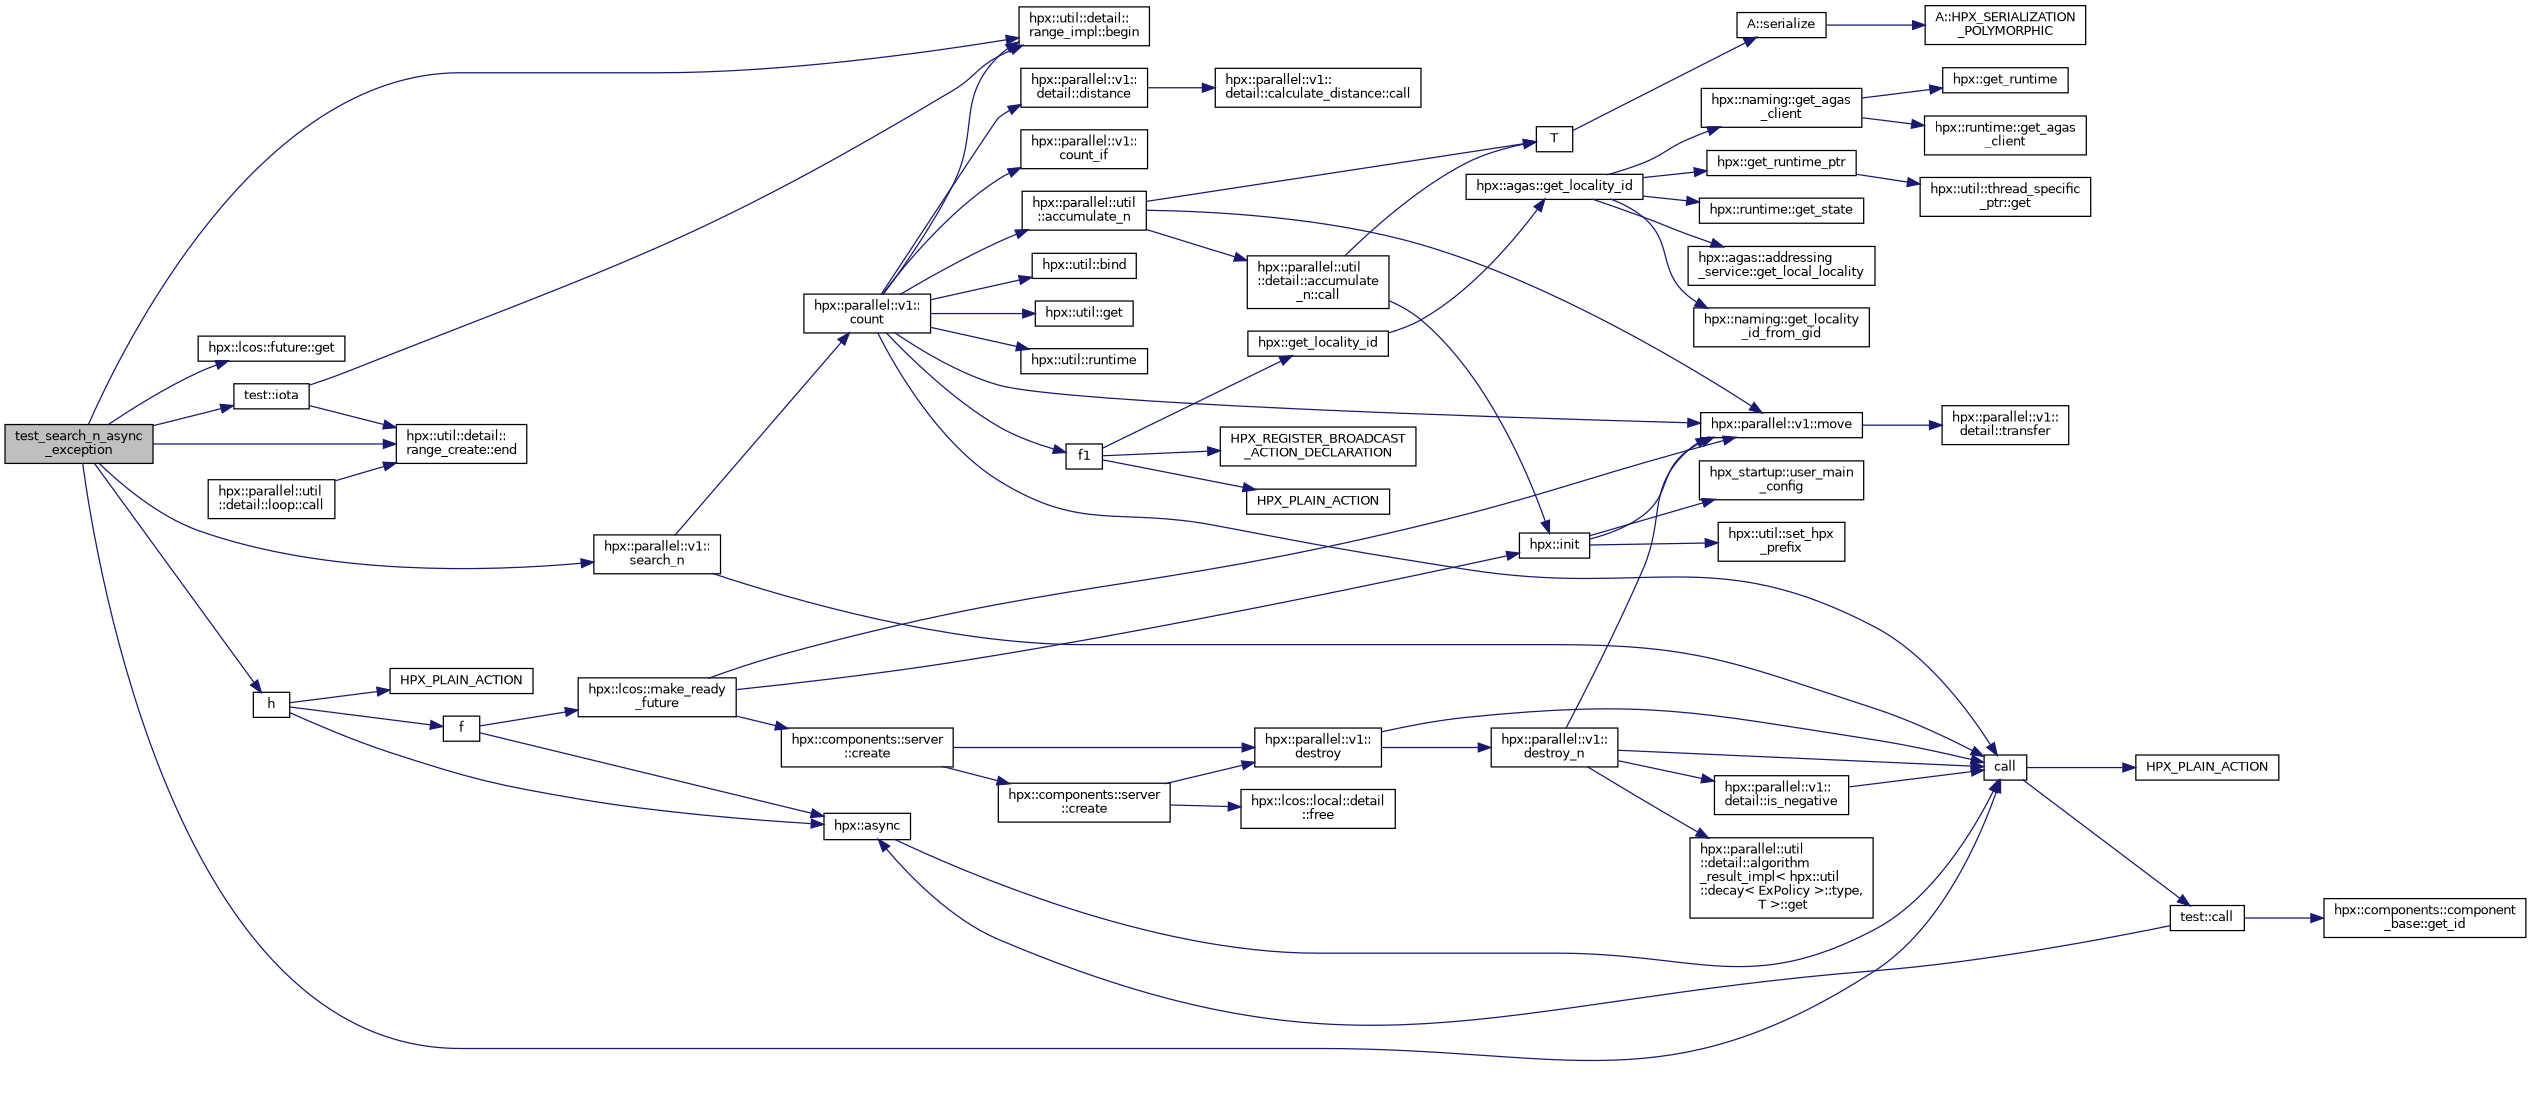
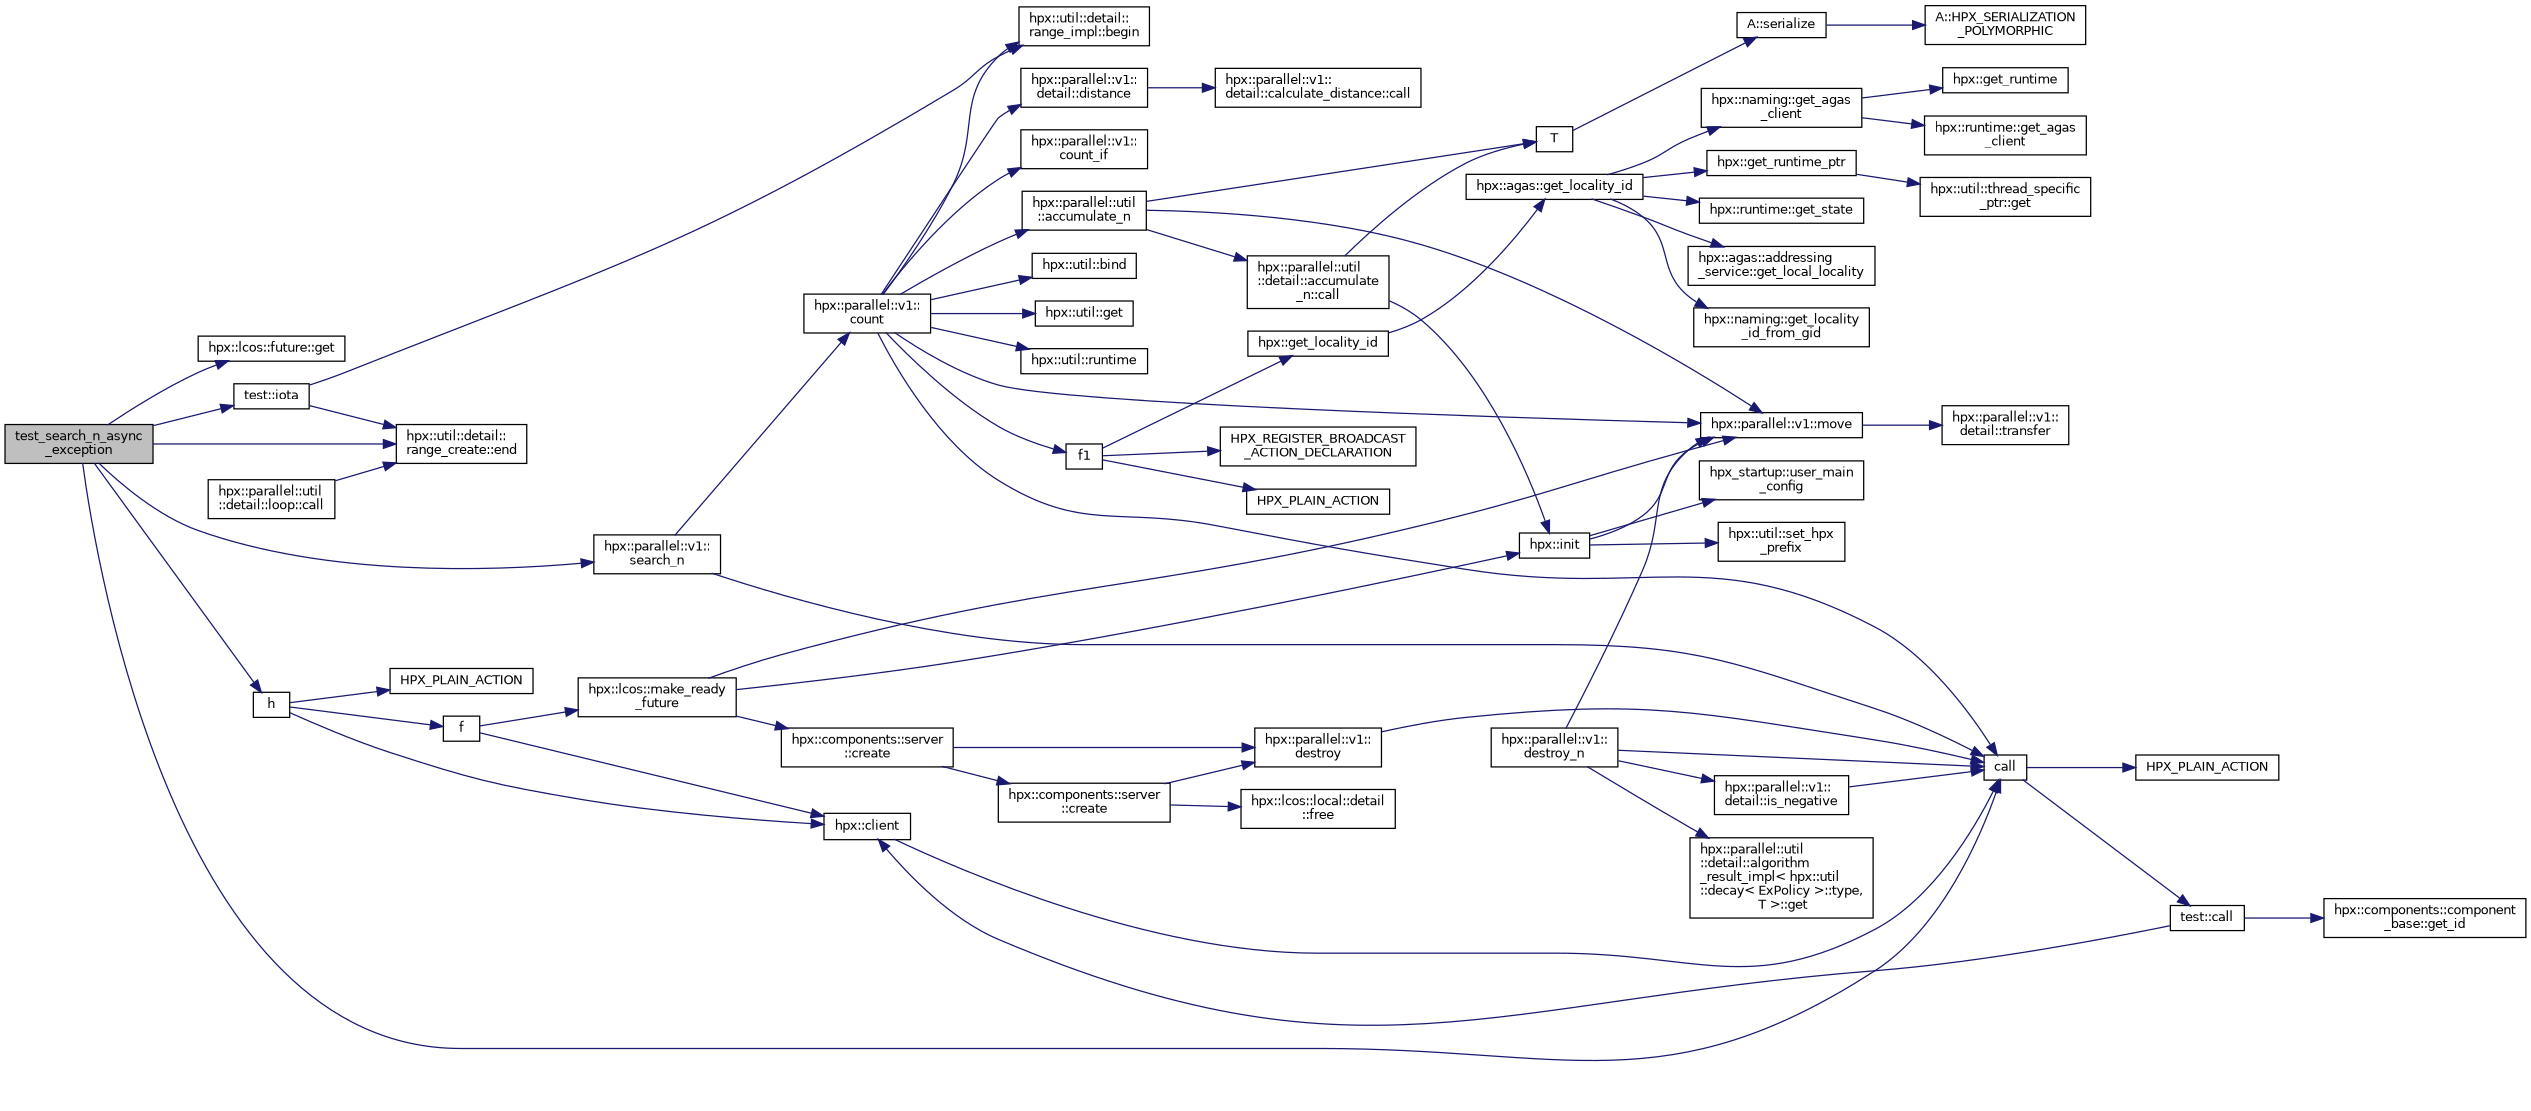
(465, 73) -> none
(1430, 747) -> none
(867, 826) -> (867, 826)
